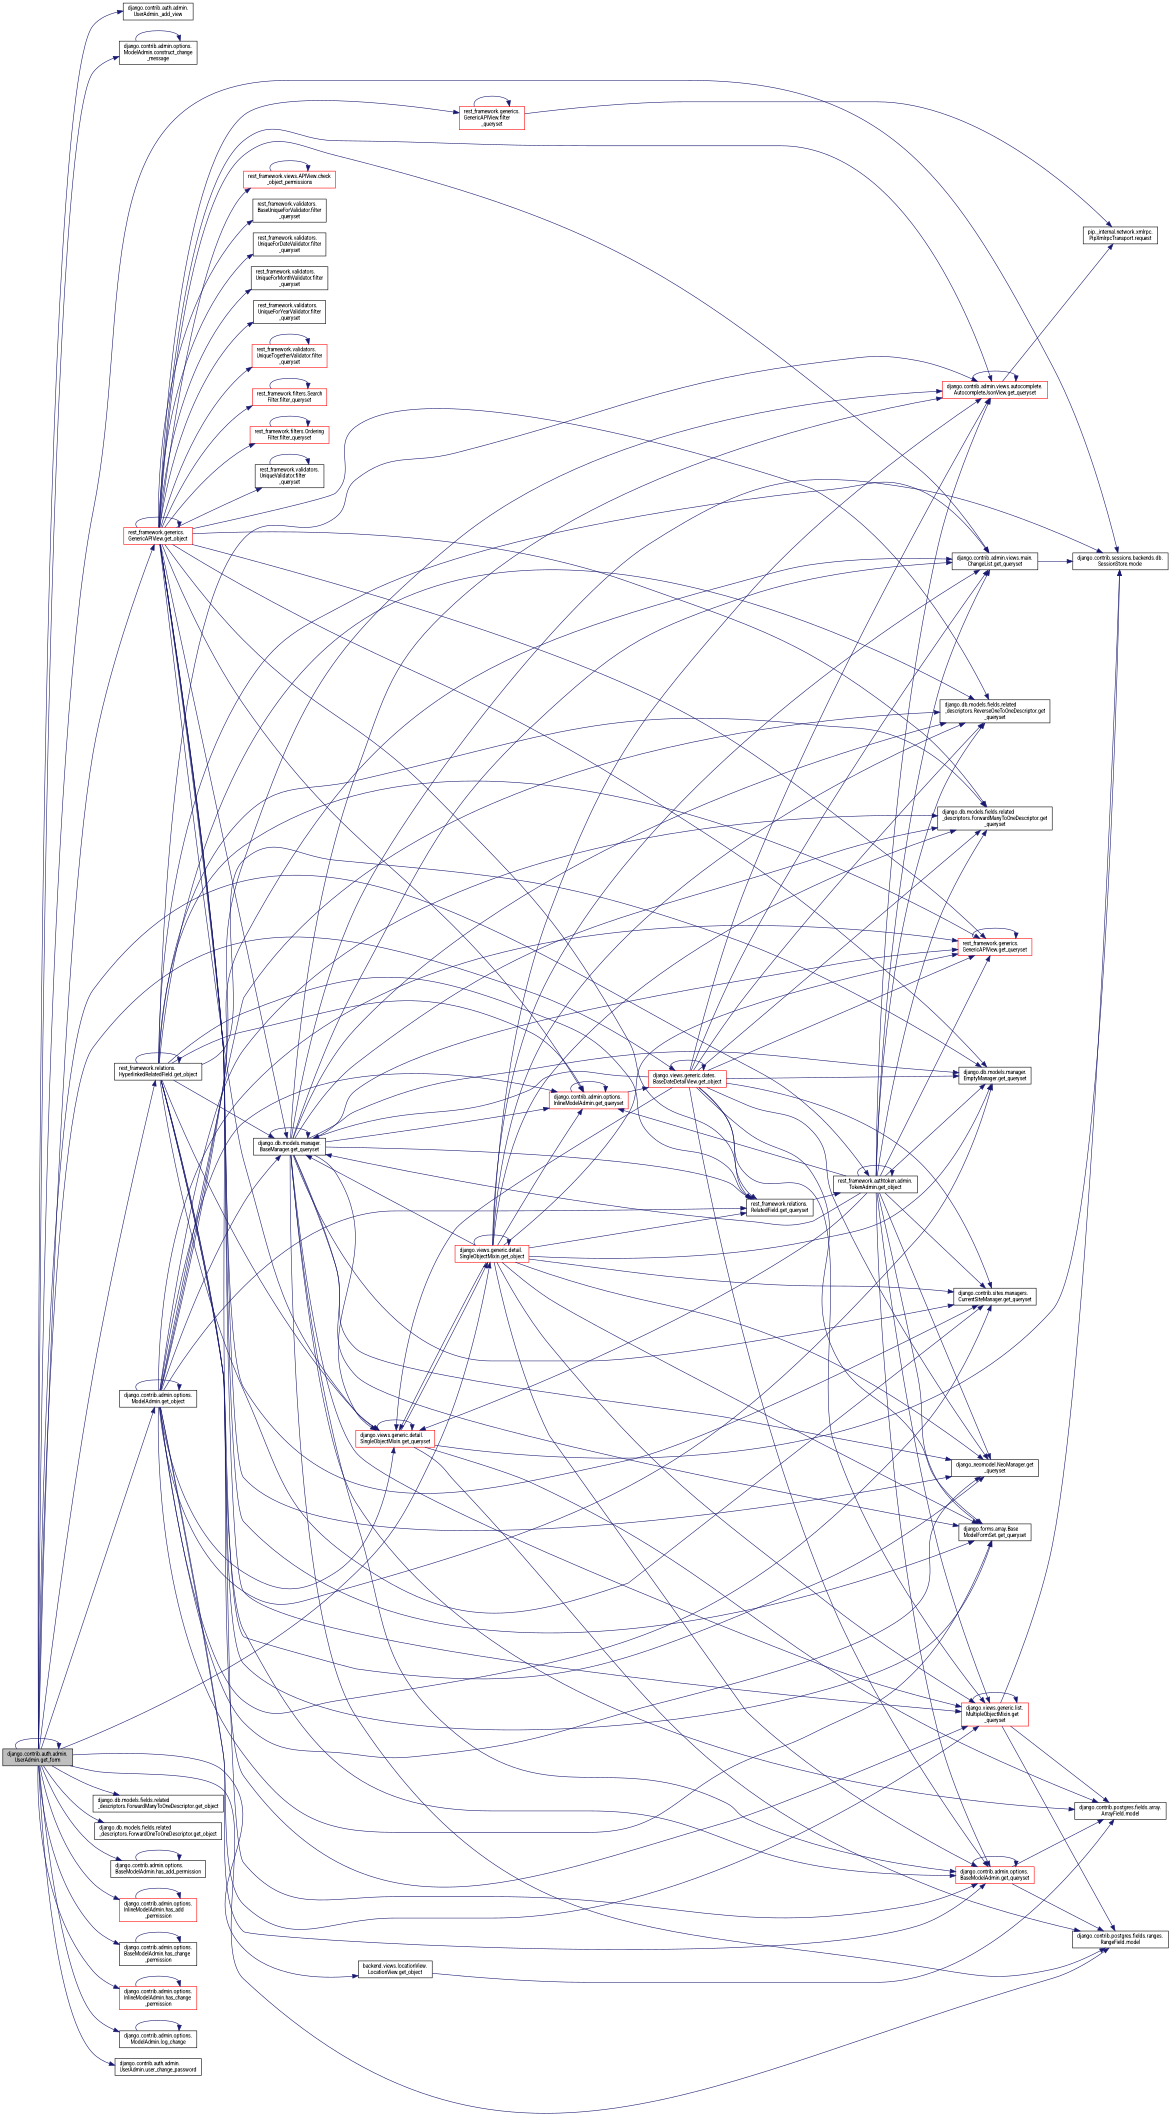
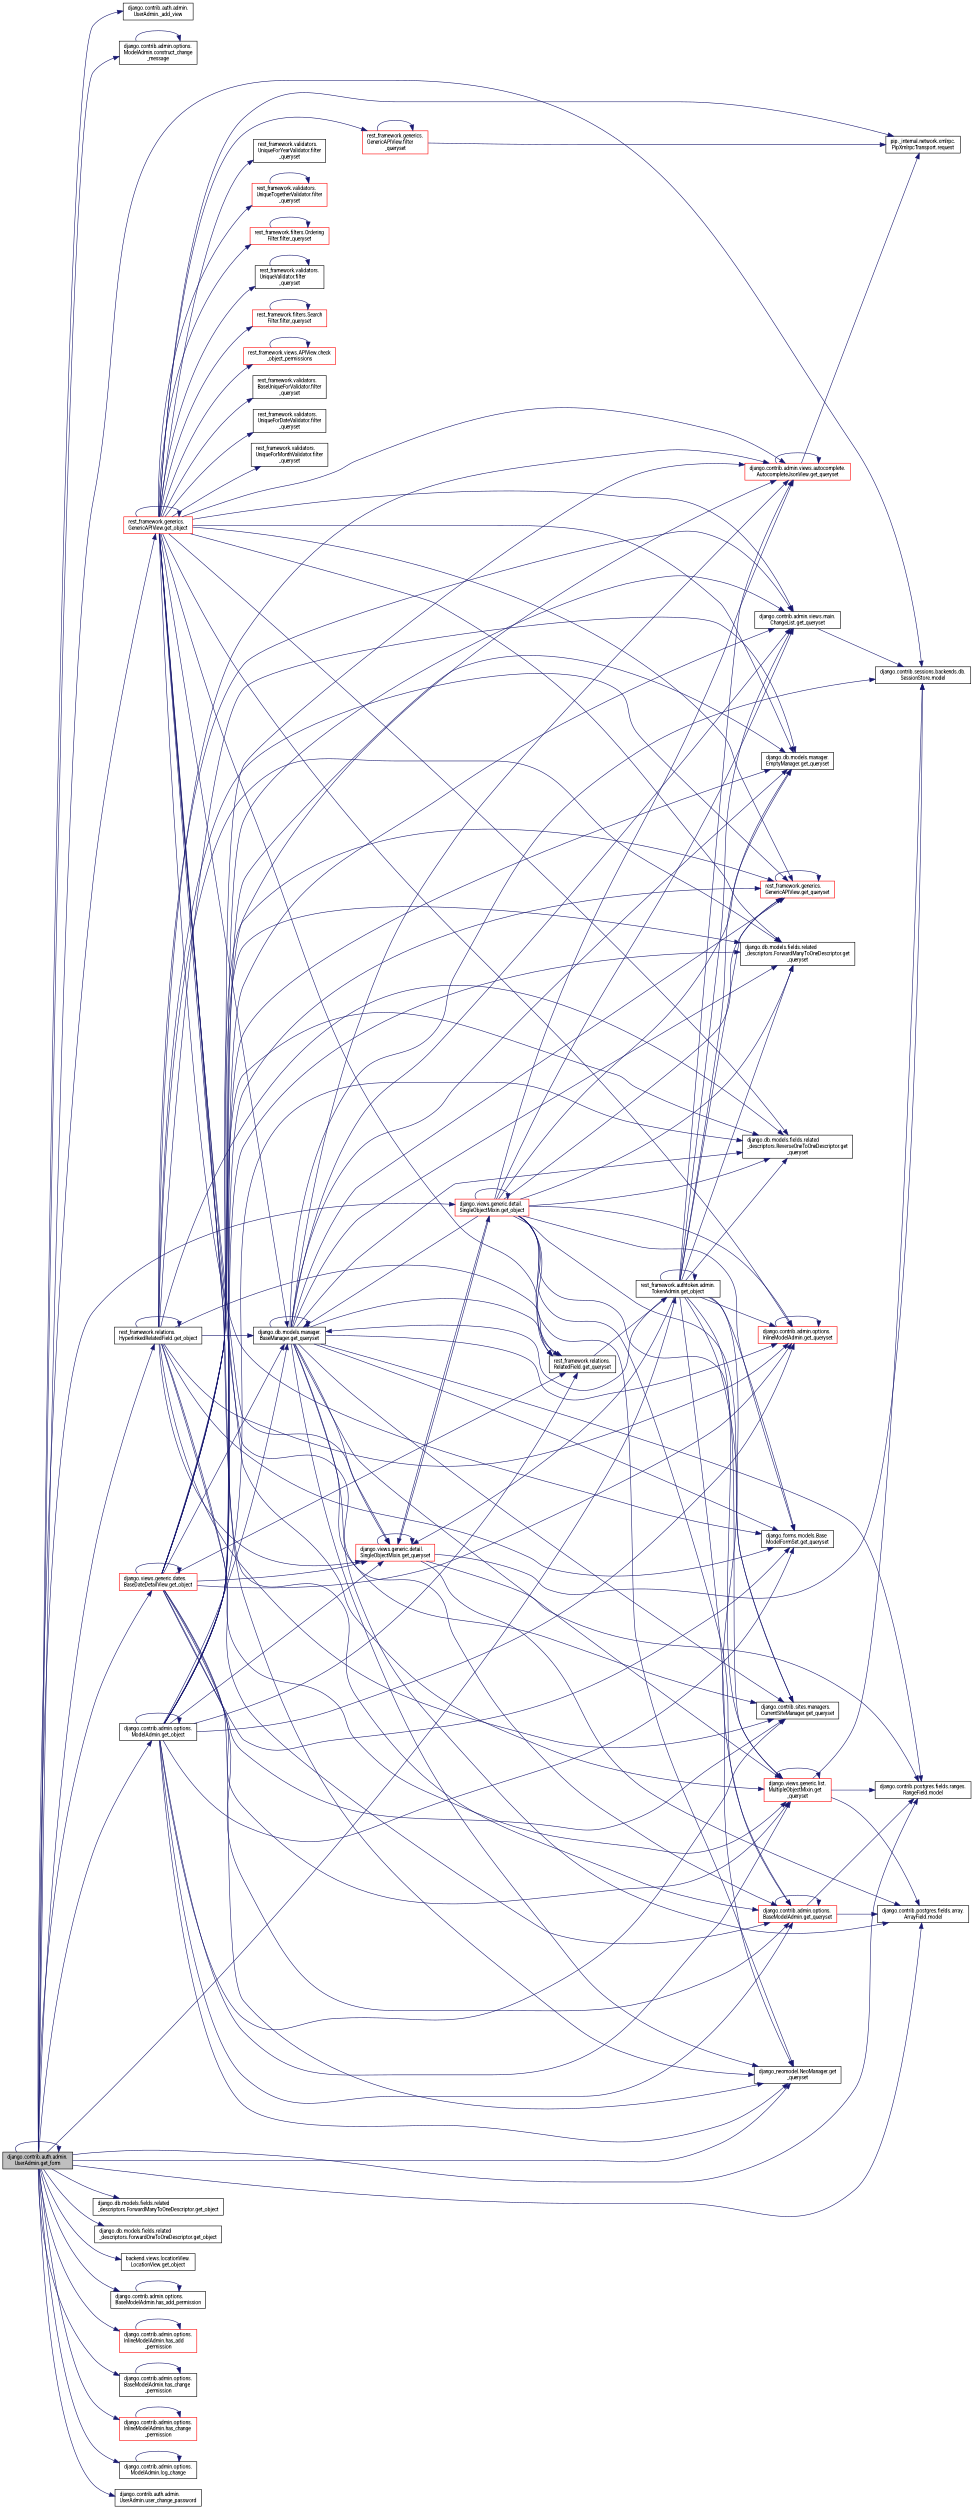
none -> (358, 99)
(632, 1091) -> (519, 1531)
(995, 1532) -> (798, 1539)
(351, 1668) -> (442, 2161)
(800, 1982) -> (603, 2203)
